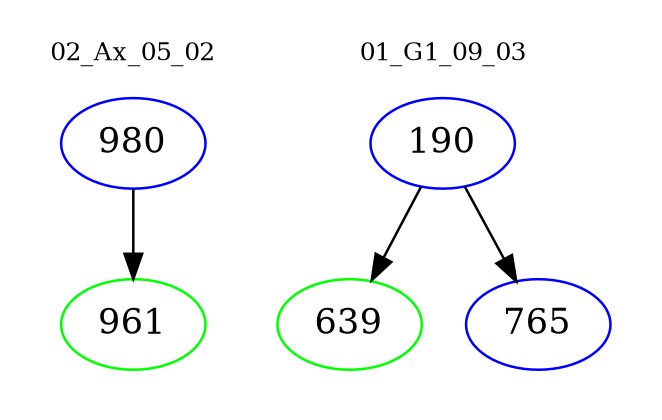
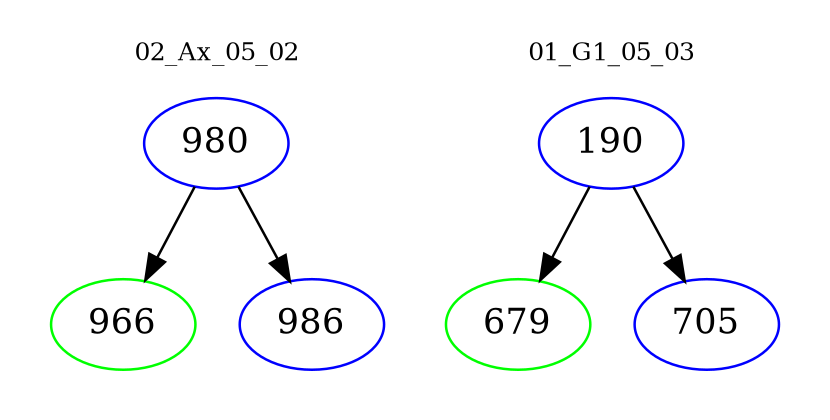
(444, 54) -> (612, 54)
(133, 324) -> (123, 324)
none -> (312, 324)
(350, 324) -> (518, 324)
(538, 324) -> (707, 324)
